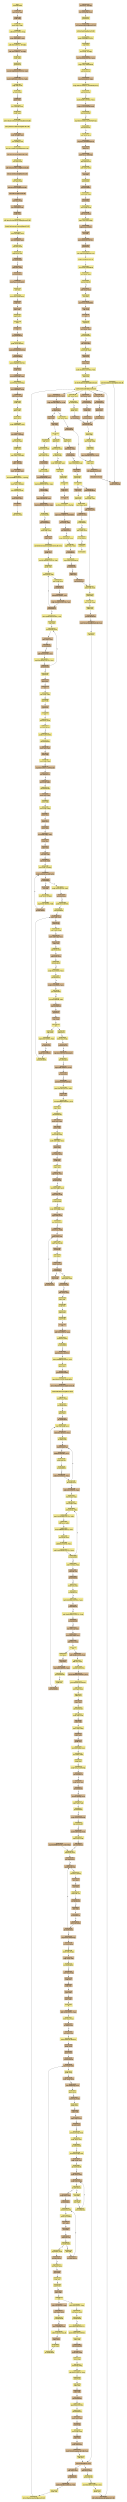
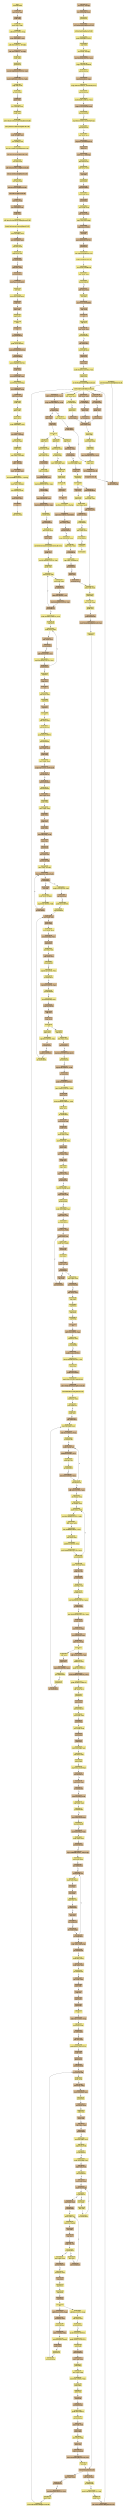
(74, 1848) -> (78, 1848)
